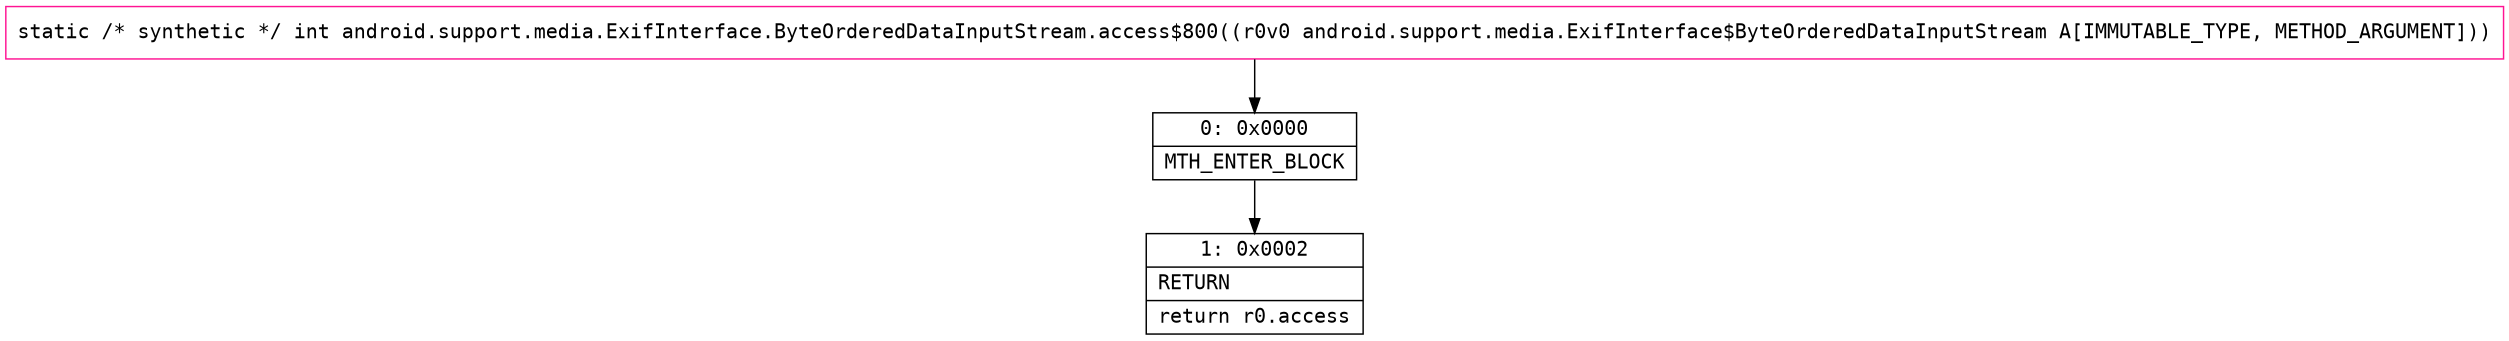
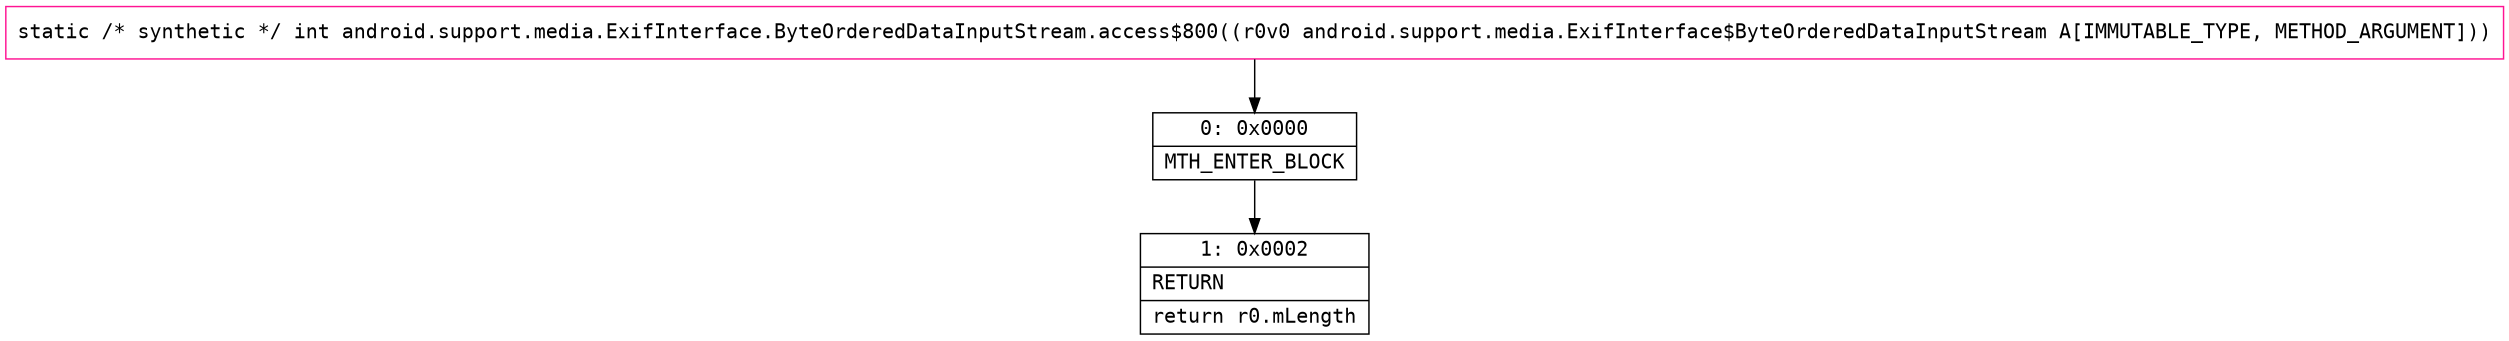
(1255, 317) -> (1255, 317)
